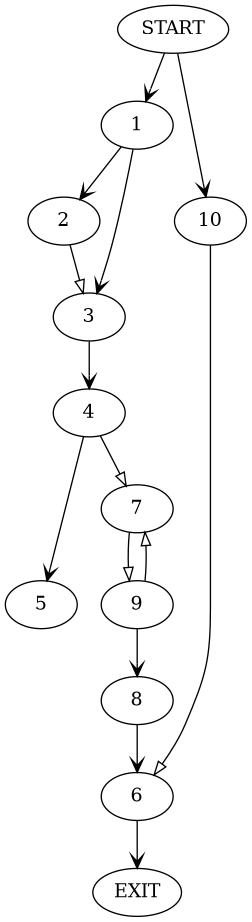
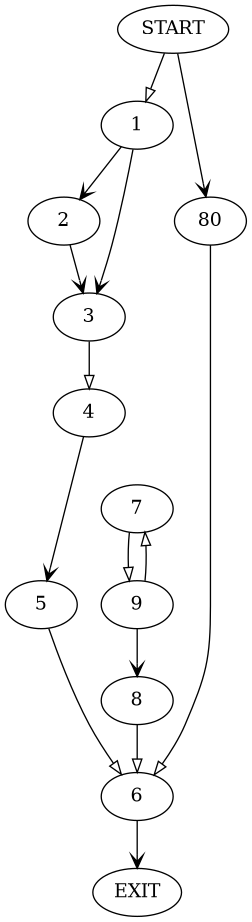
(158, 71) -> (158, 71)
(210, 221) -> (210, 221)
(75, 263) -> (75, 263)
(89, 358) -> (89, 358)
(110, 455) -> none
none -> (76, 698)
(137, 742) -> (137, 742)
